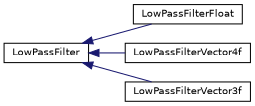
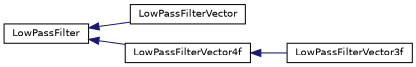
(188, 14) -> (188, 14)
(122, 74) -> (274, 53)
